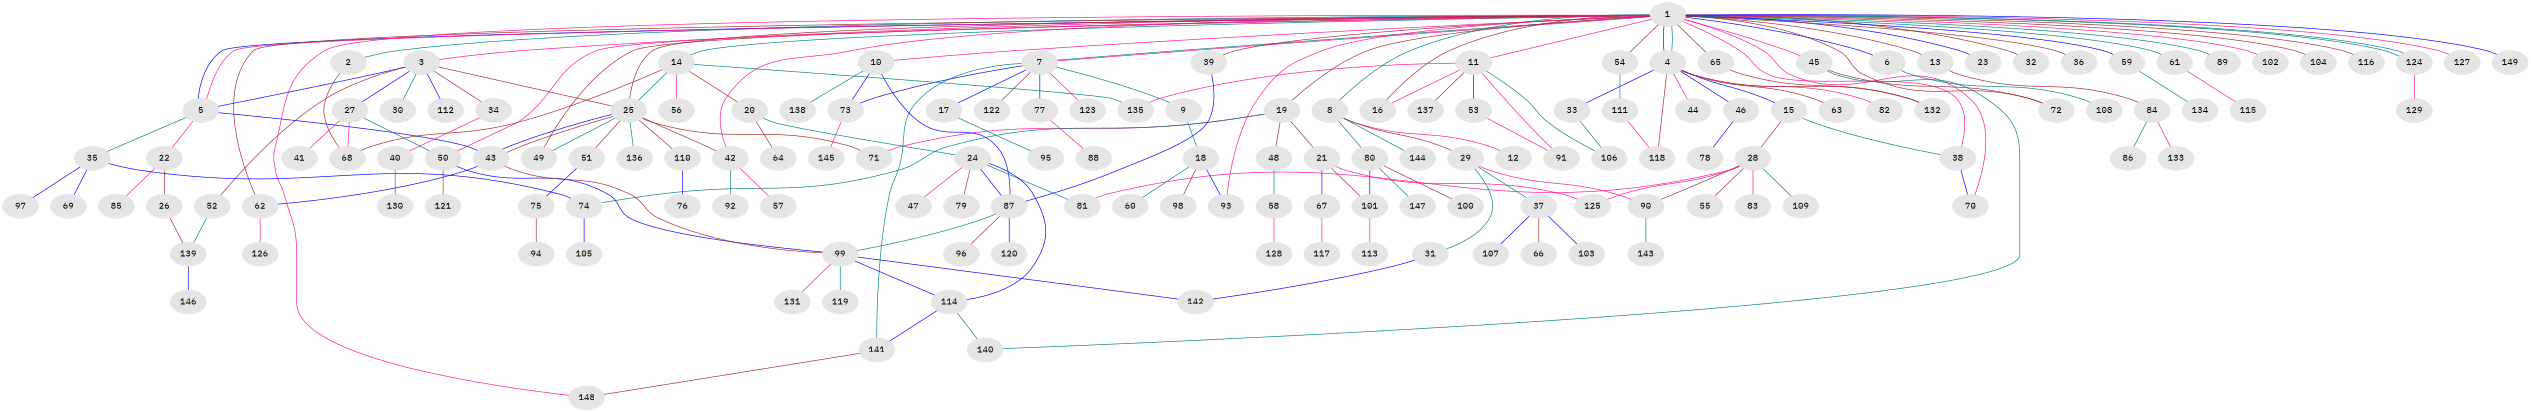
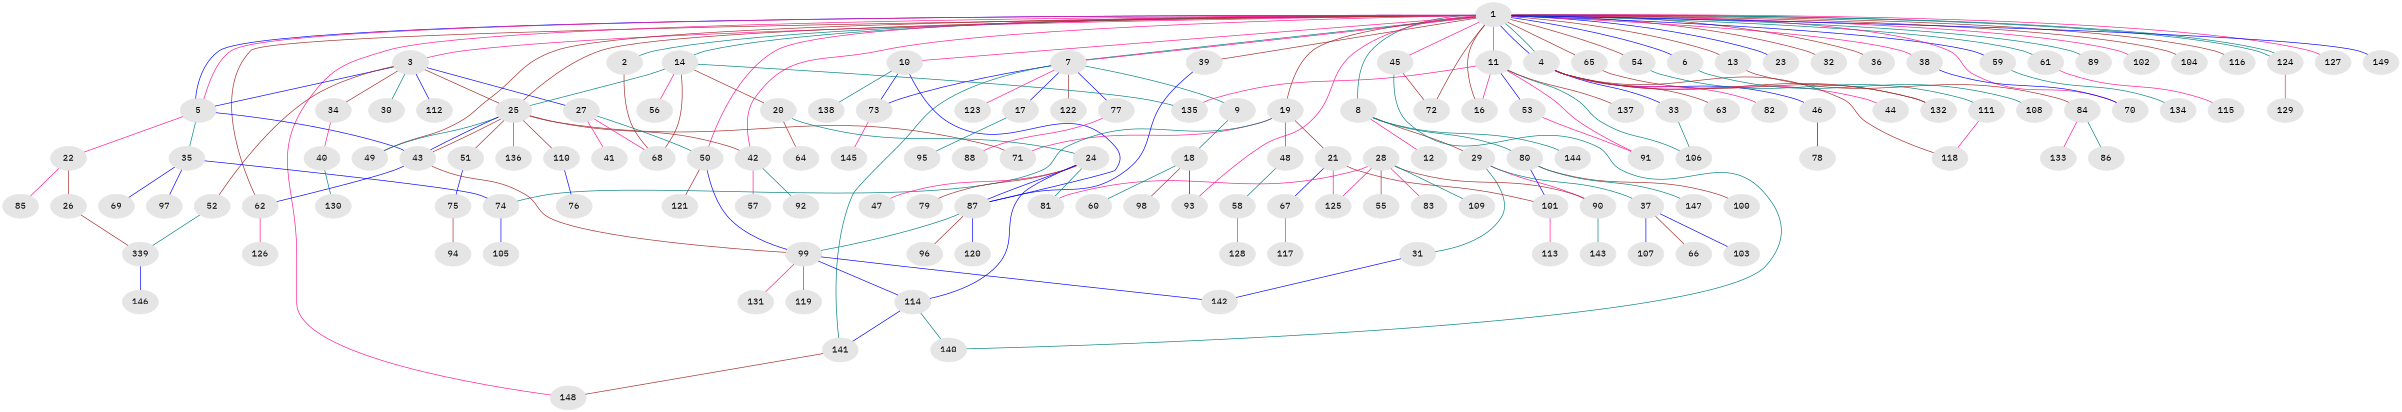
(1789, 110) -> none
(188, 254) -> (140, 254)
